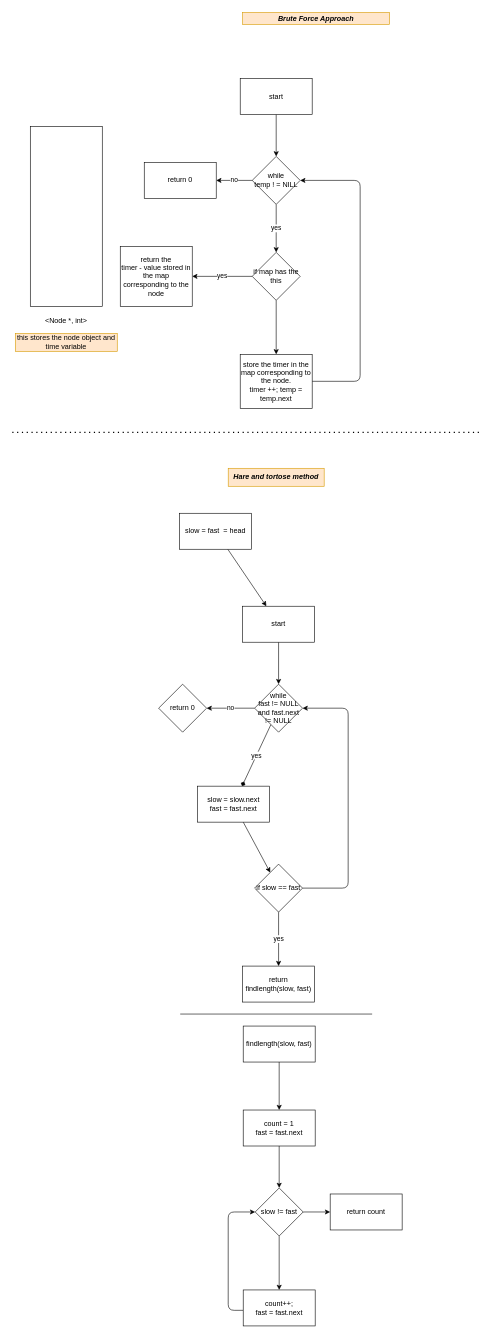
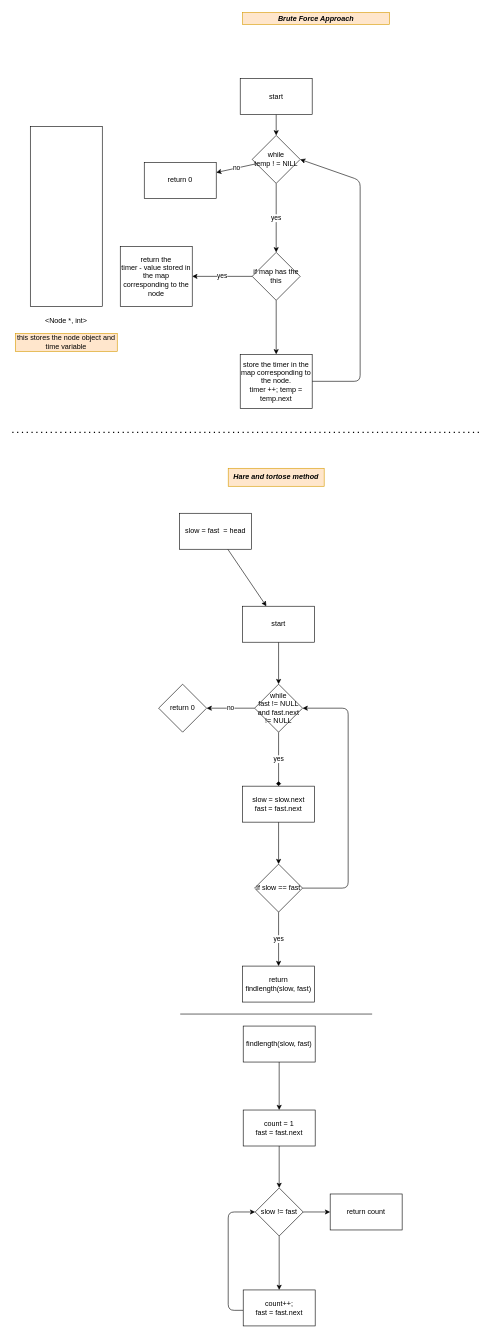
(276, 180) -> (276, 159)
(234, 804) -> (279, 804)
